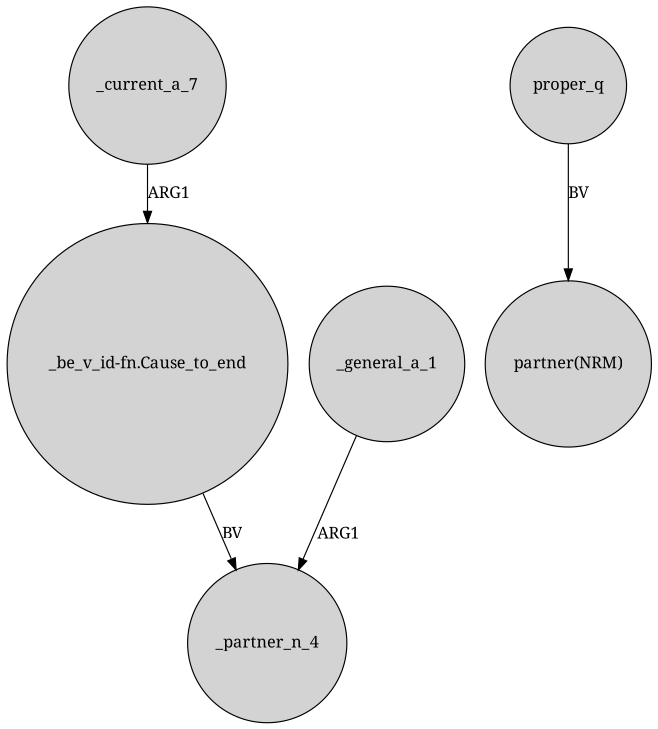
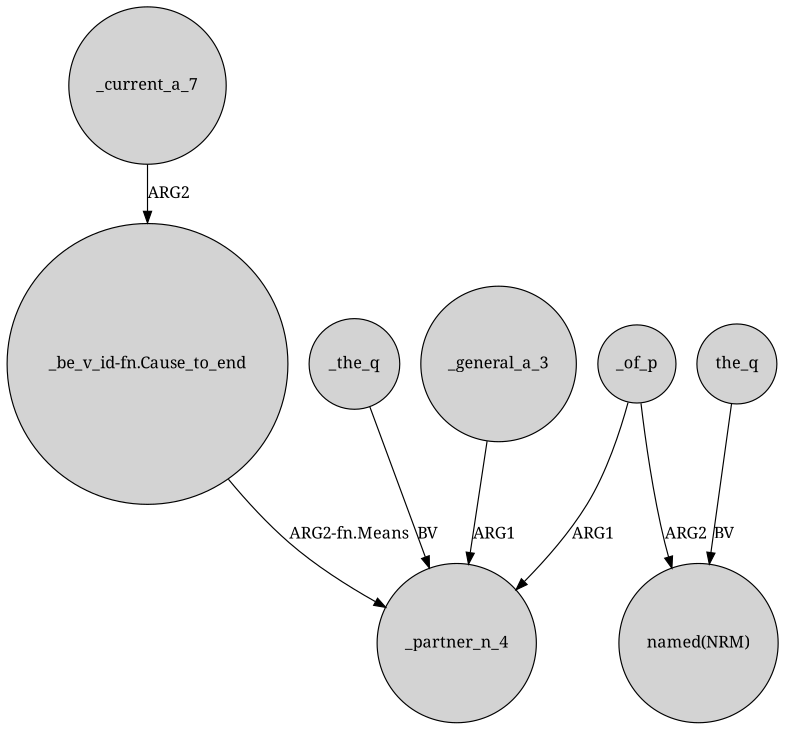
(568, 86) -> (737, 364)
(169, 194) -> (169, 194)
none -> (354, 364)
(387, 364) -> (499, 364)
(568, 364) -> (699, 643)
none -> (637, 364)
(233, 534) -> (349, 534)
